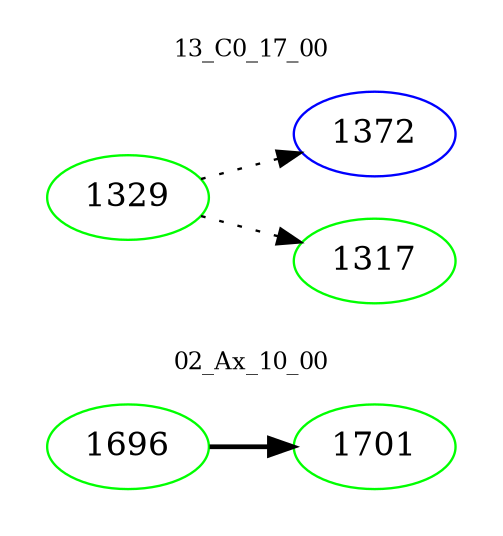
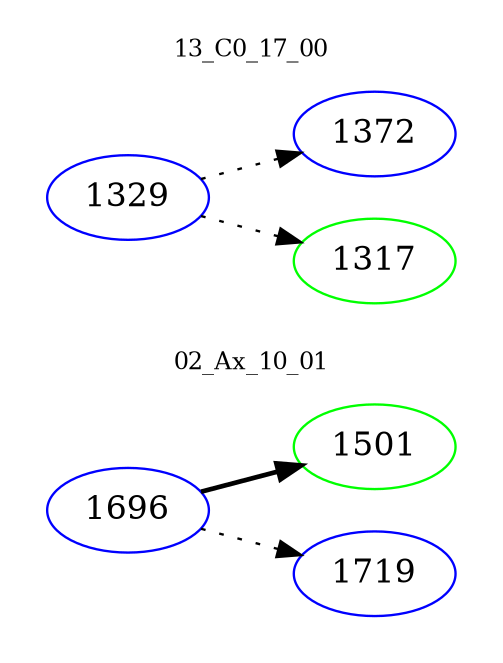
(128, 198) -> (128, 198)
(251, 363) -> (251, 363)
(128, 447) -> (128, 510)
(375, 447) -> (375, 447)
none -> (375, 574)
